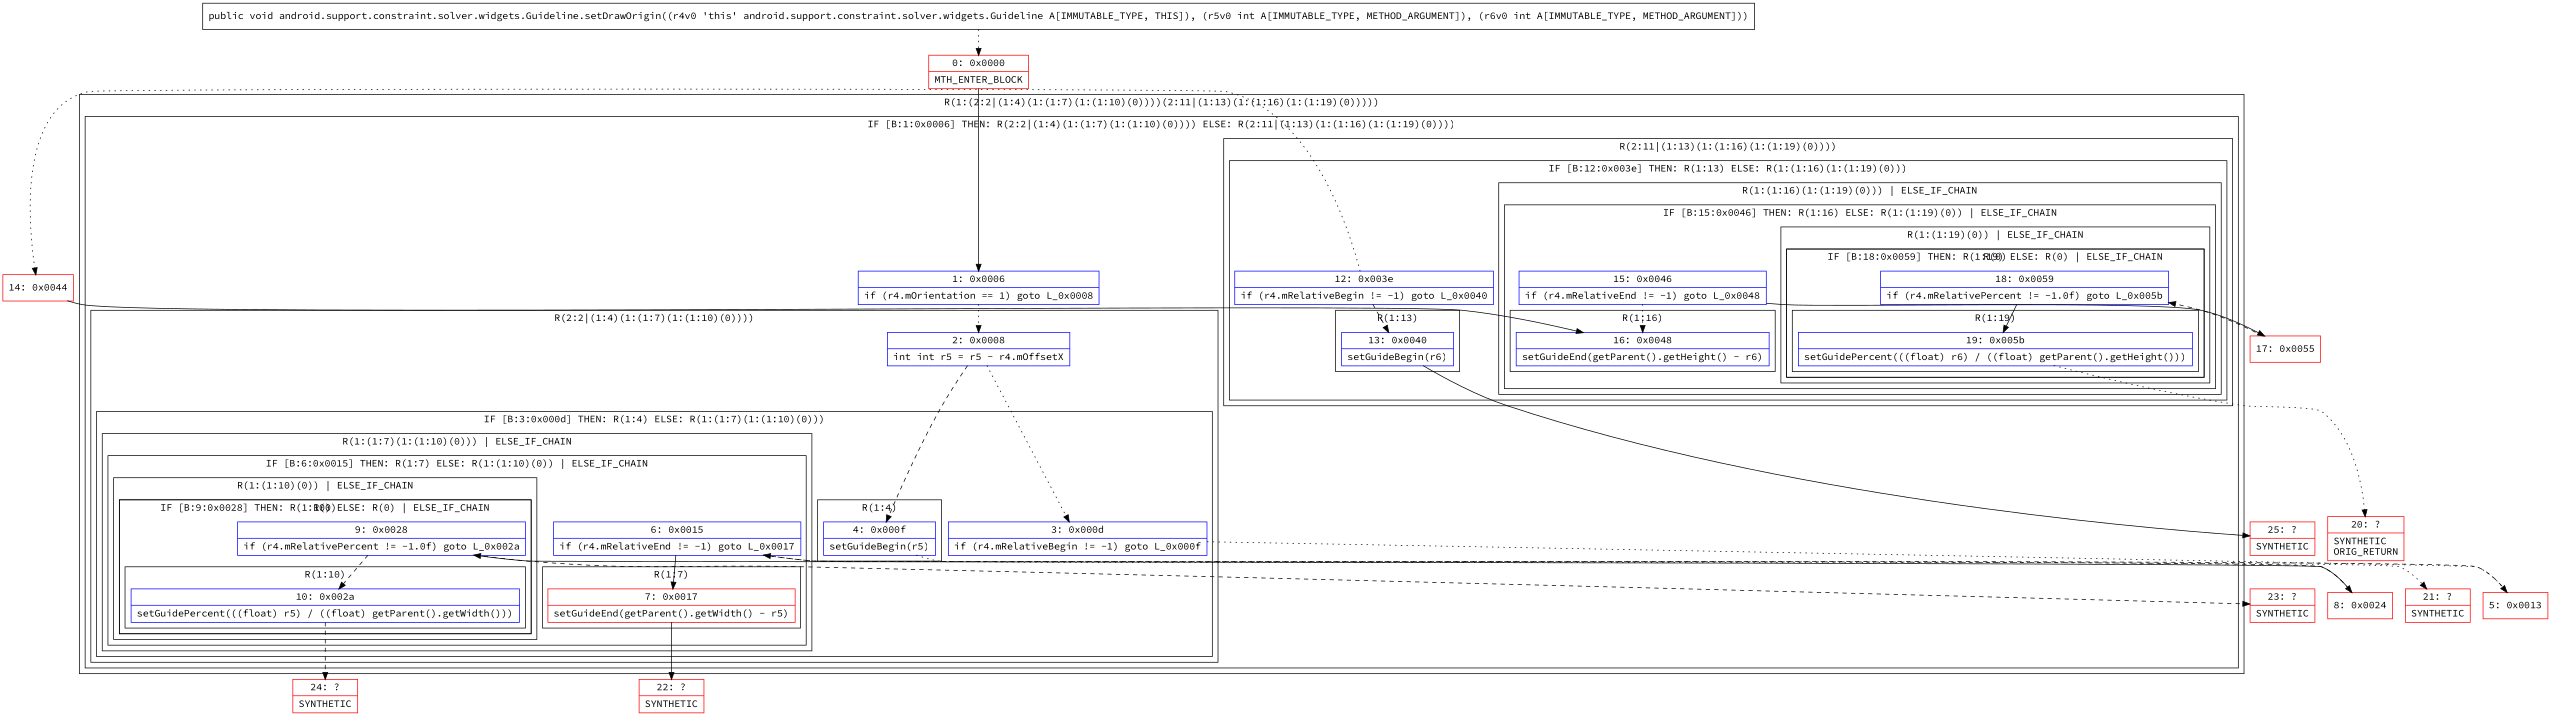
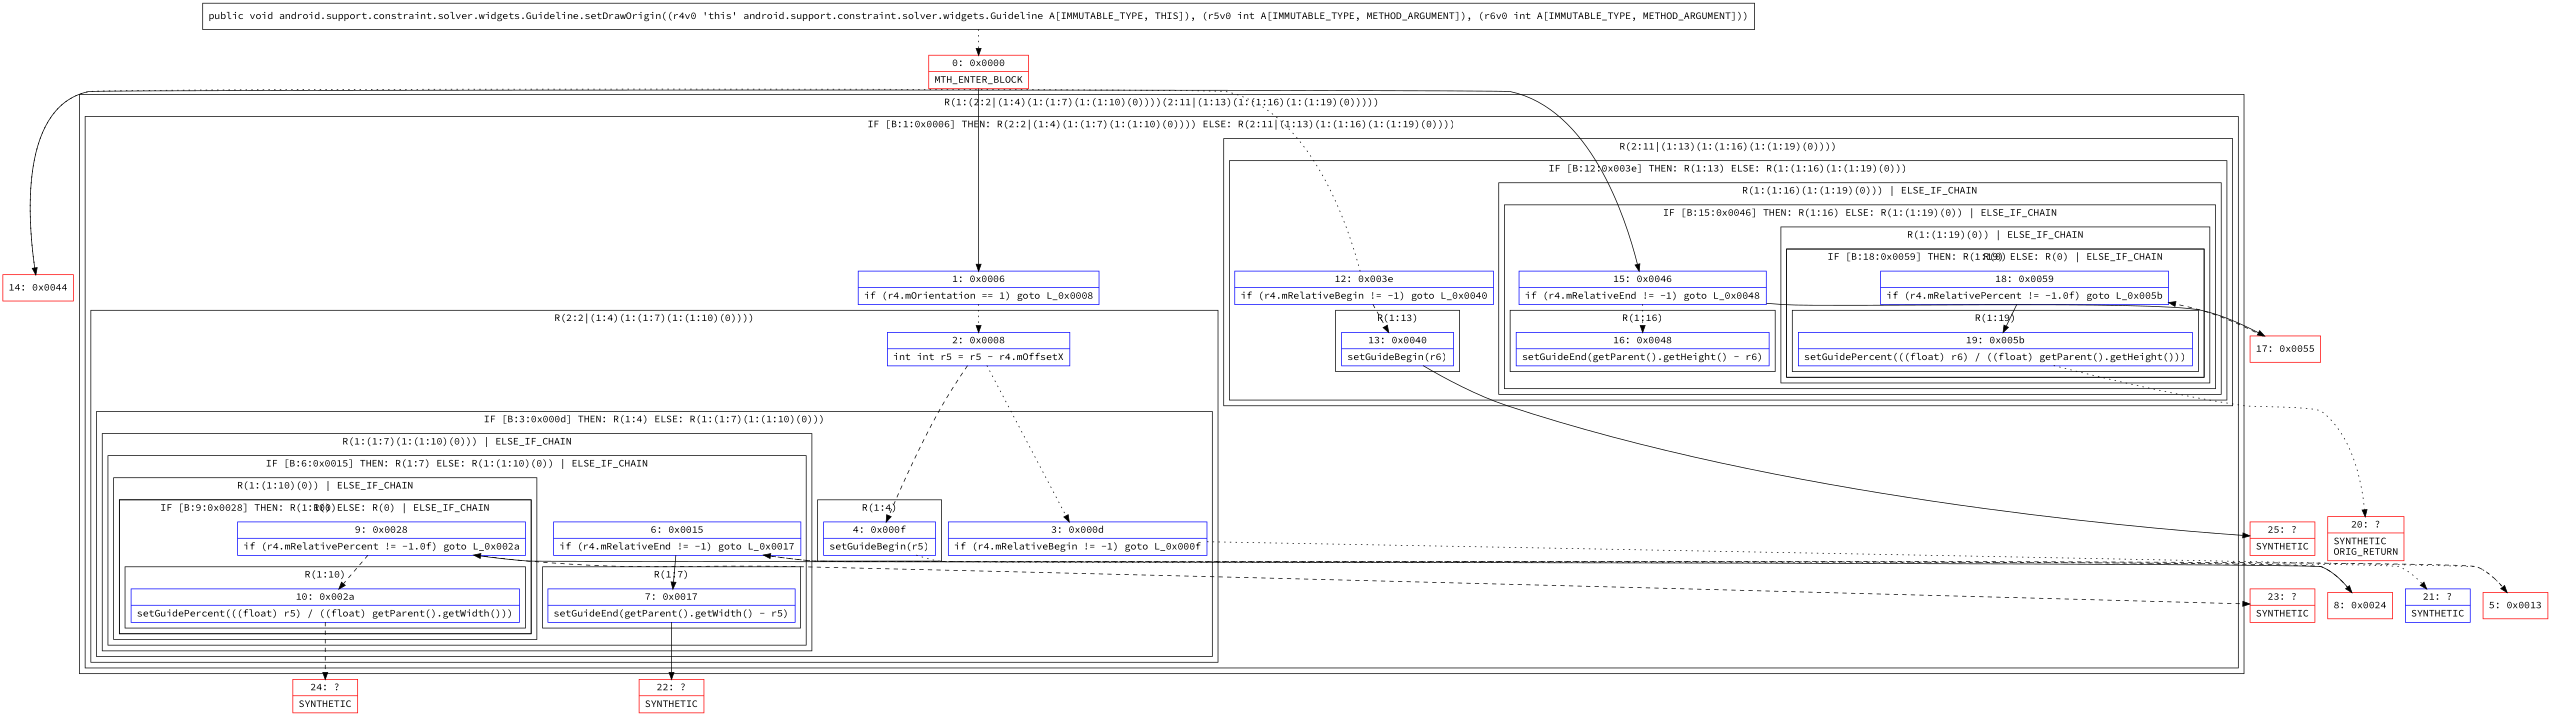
(822, 309) -> (808, 90)
(672, 606) -> (672, 606)
(2438, 606) -> (2438, 606)
